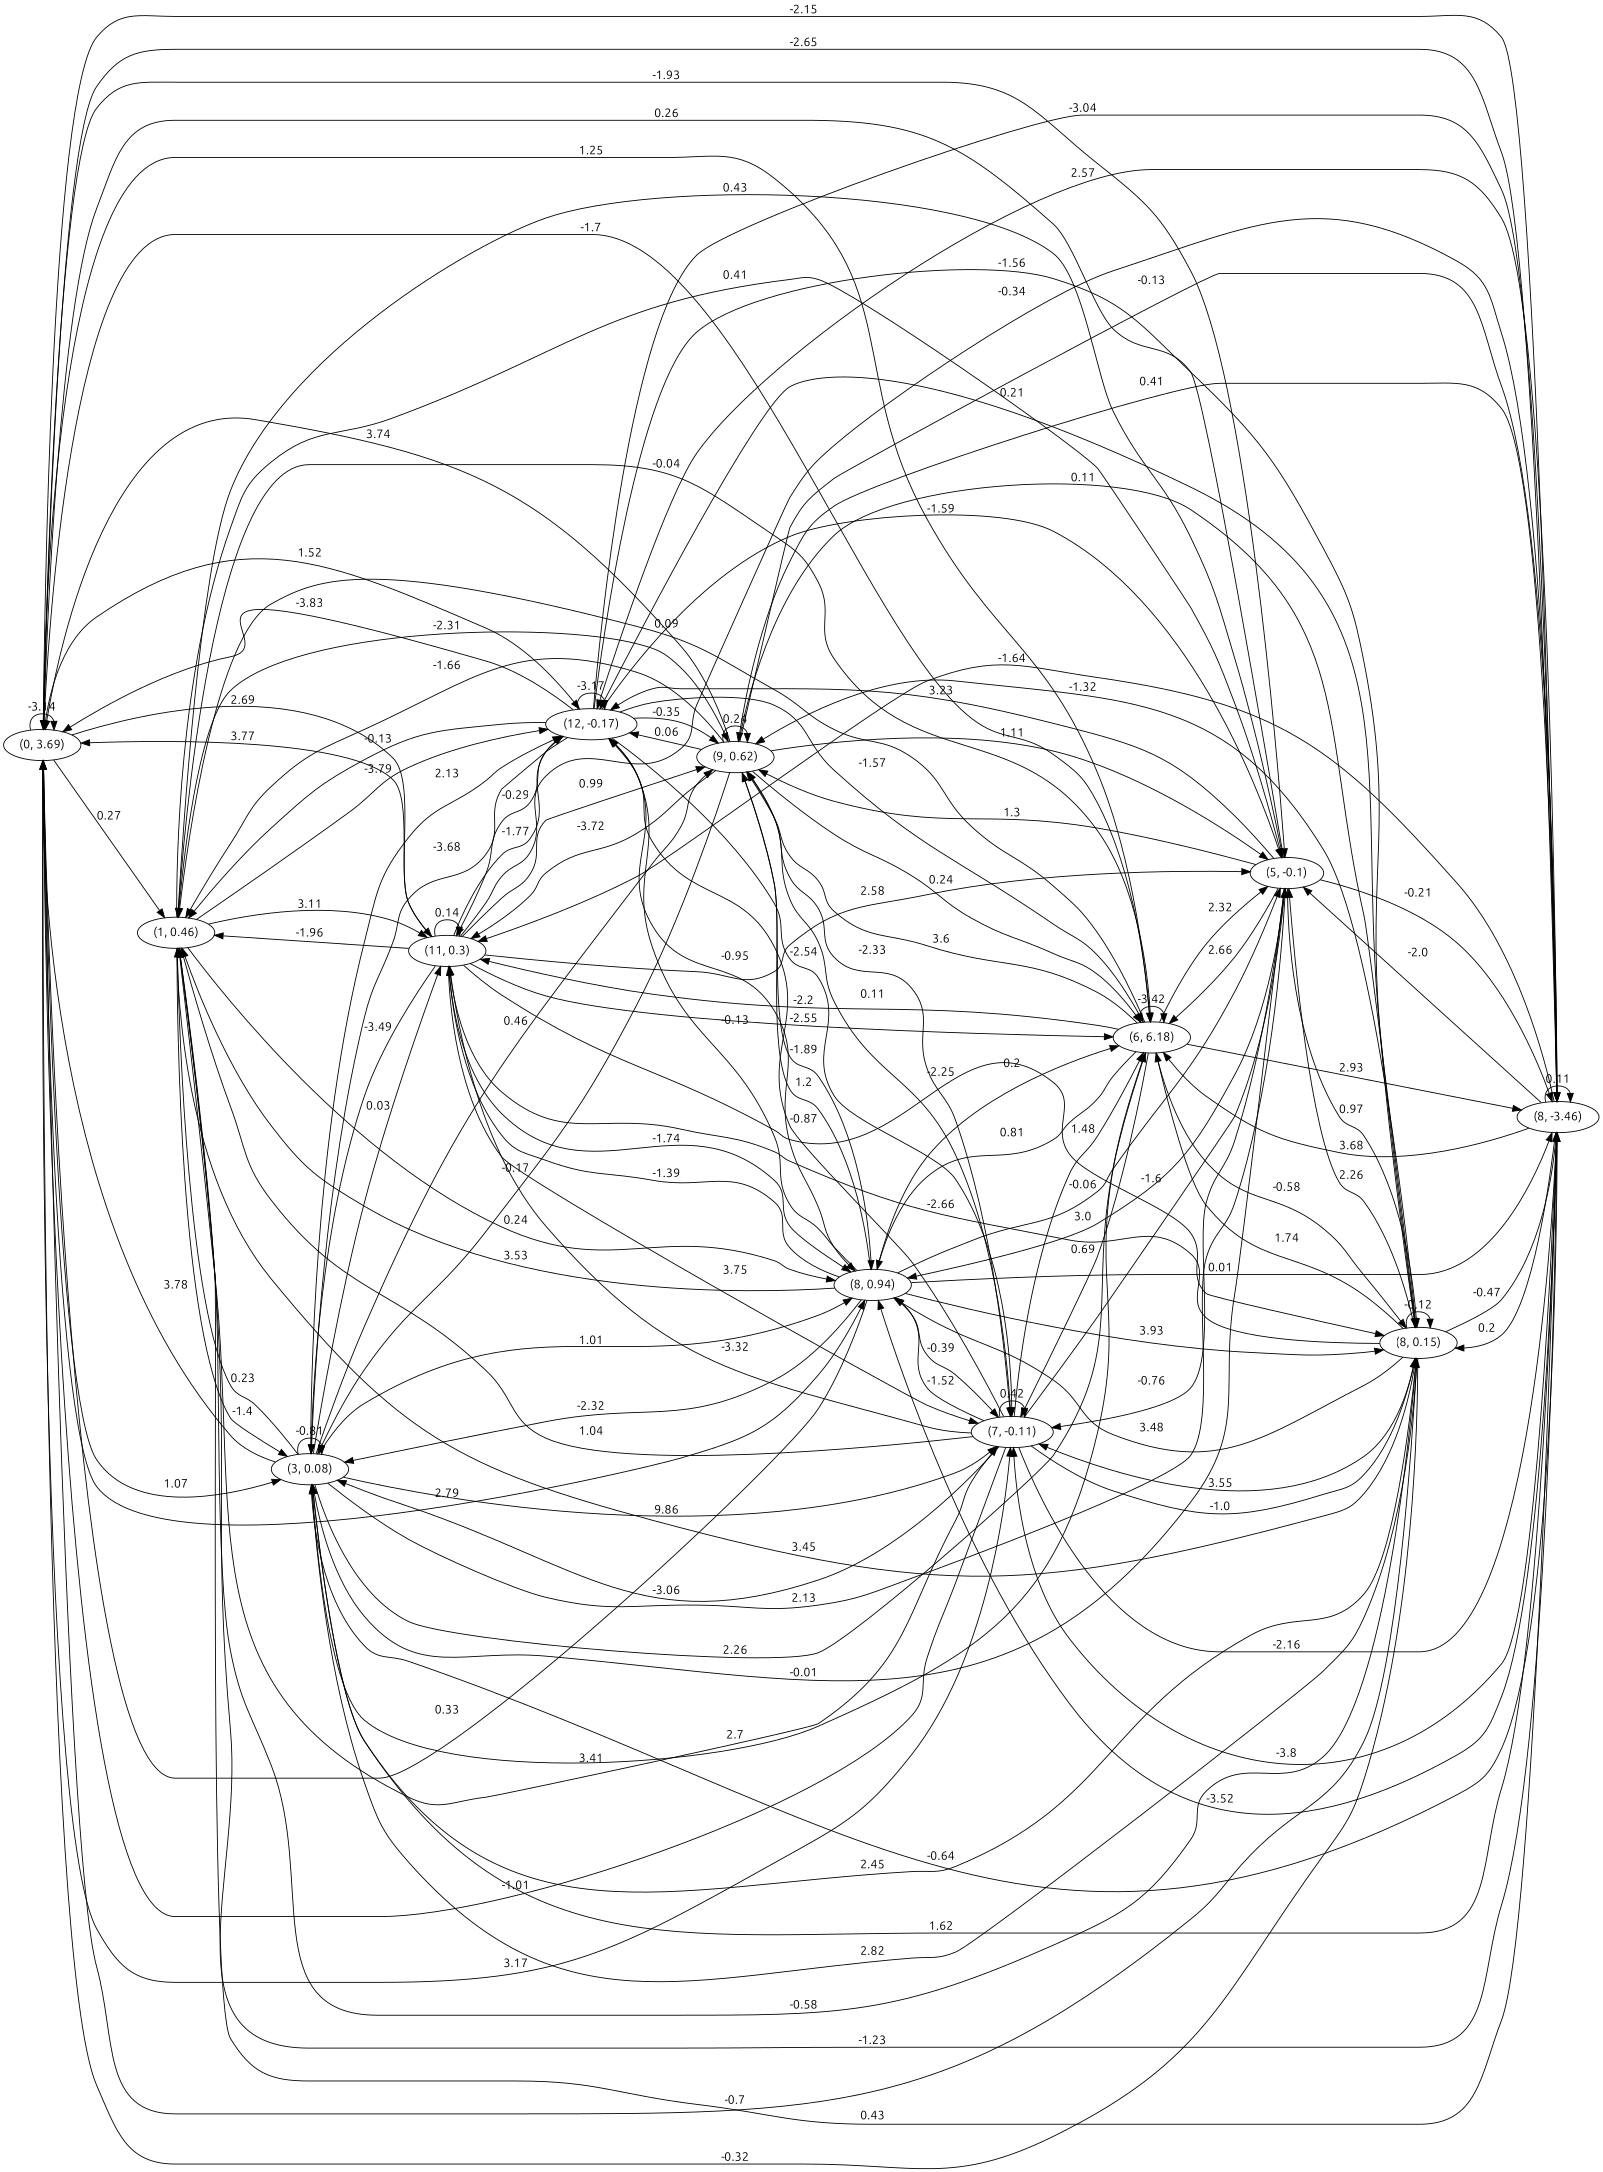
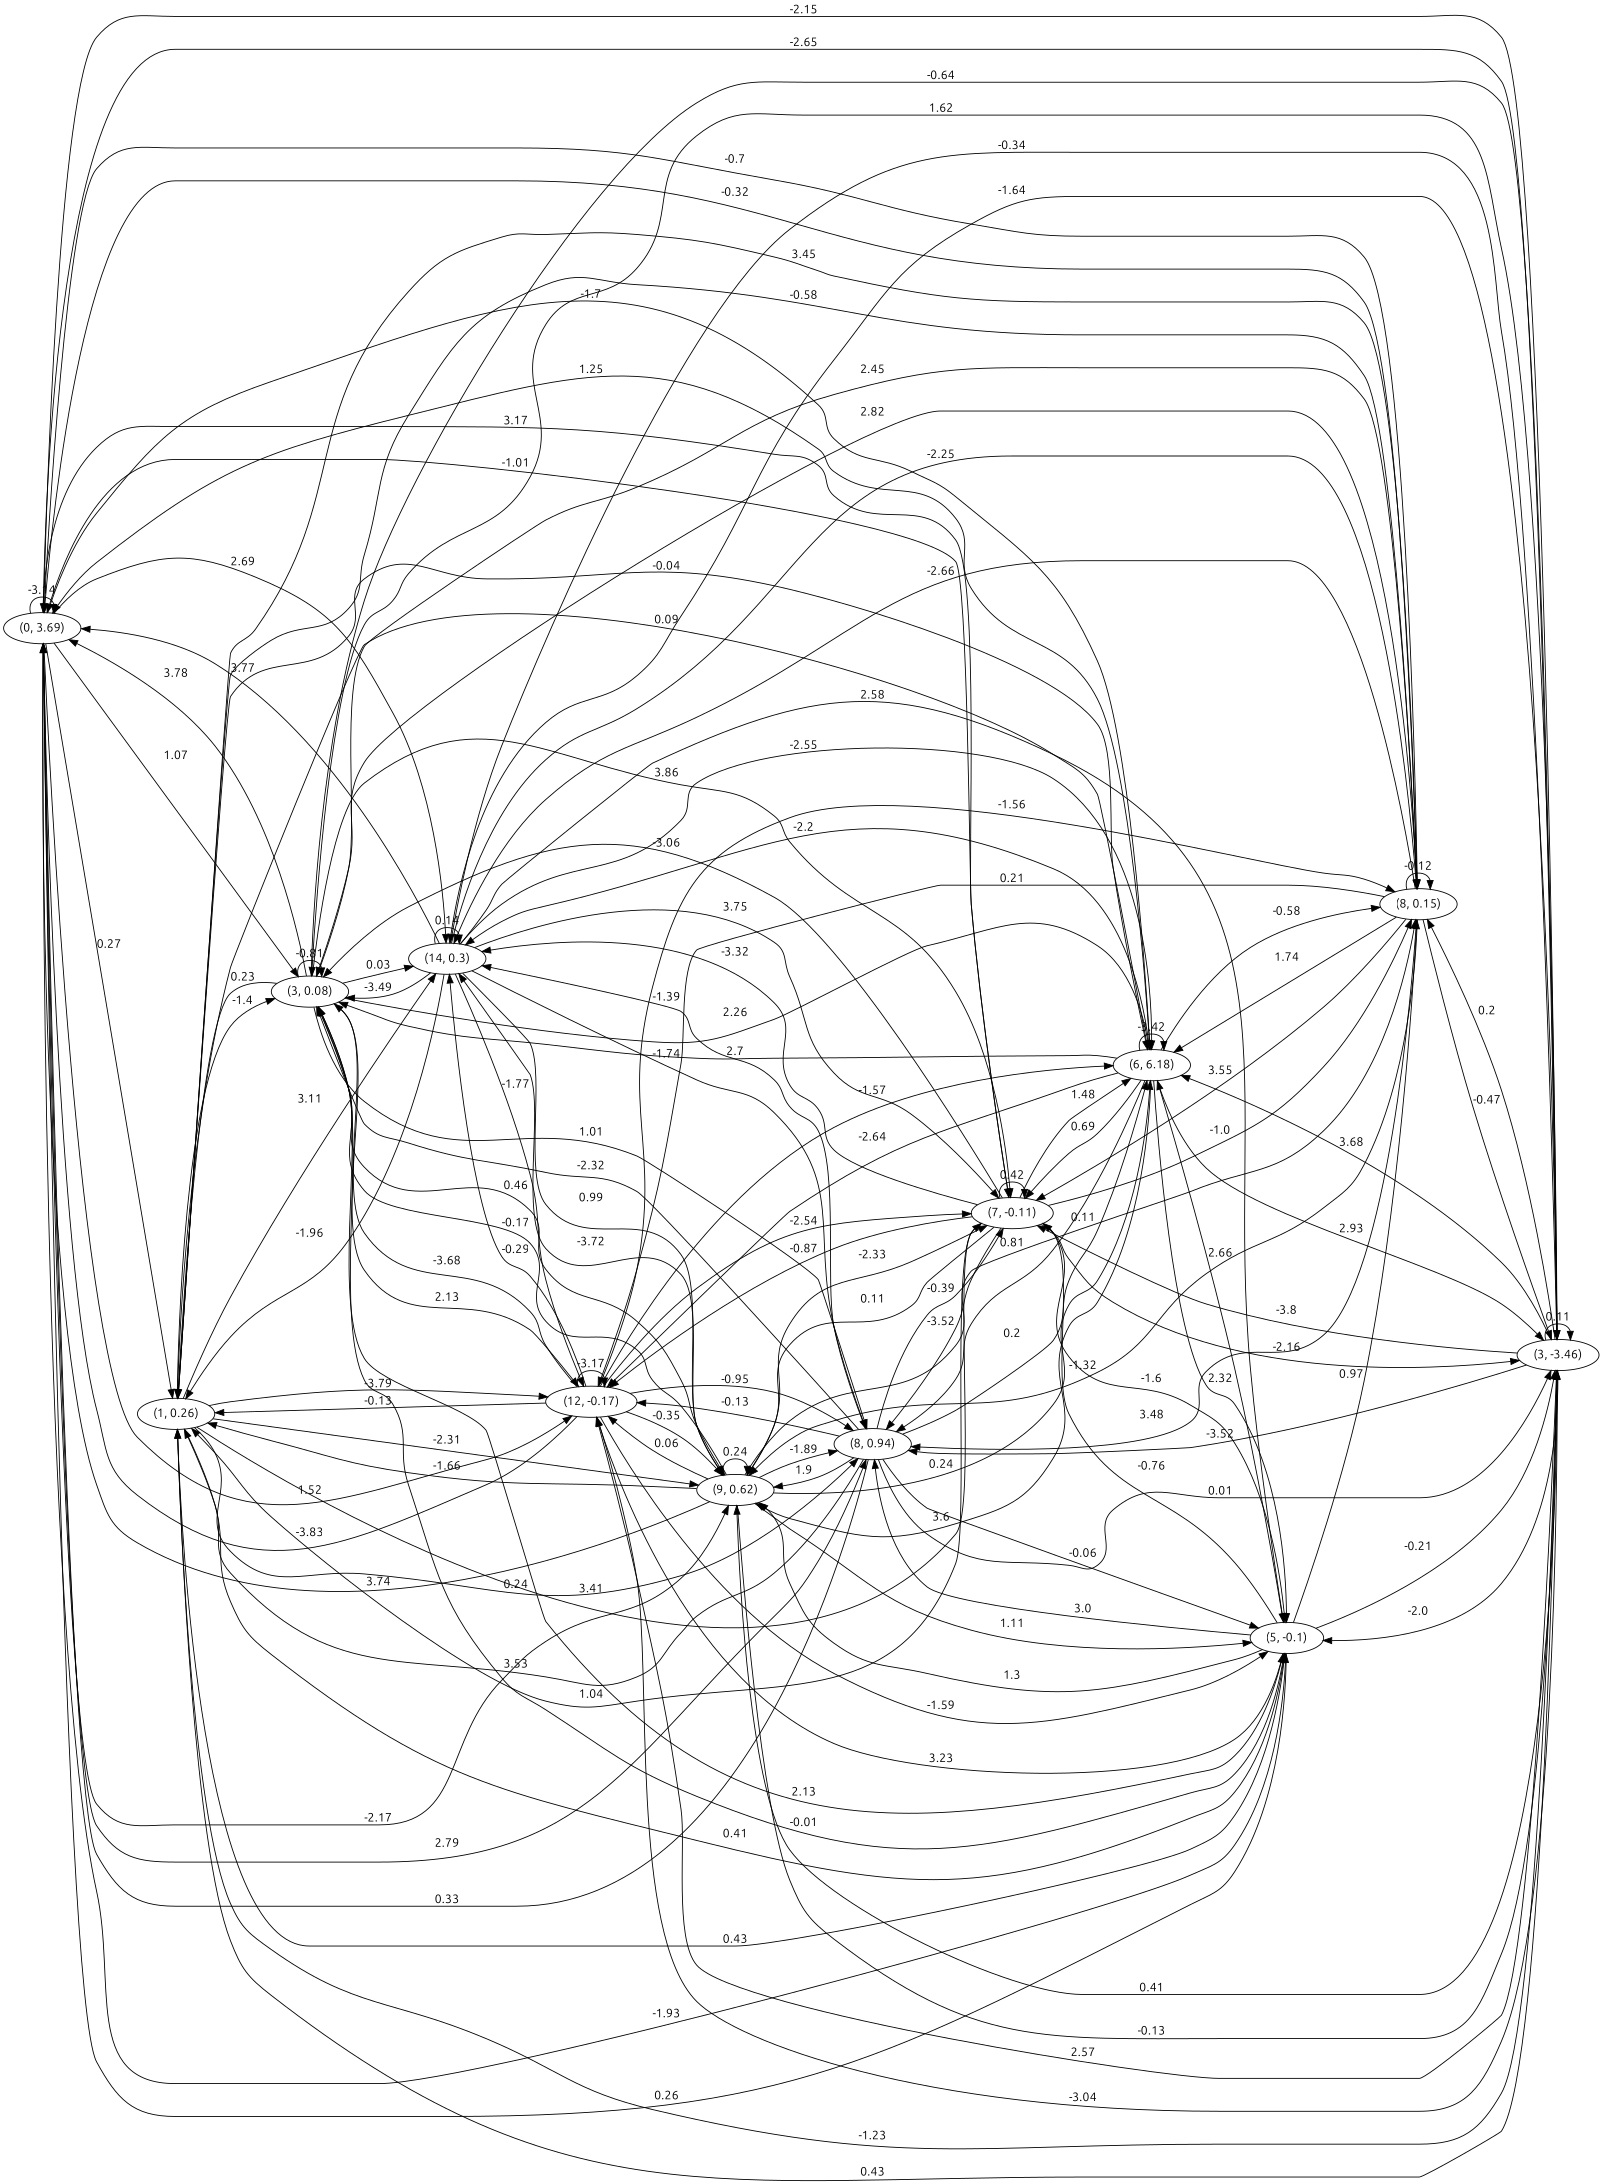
(176, 933) -> (176, 1414)
(447, 951) -> (447, 959)
(804, 1083) -> (804, 1471)
(1558, 1117) -> (1558, 1355)
(1320, 1125) -> none
none -> (838, 1181)
(1138, 1341) -> none
(941, 1381) -> (941, 1322)
(667, 1510) -> (667, 773)
none -> (98, 1806)
